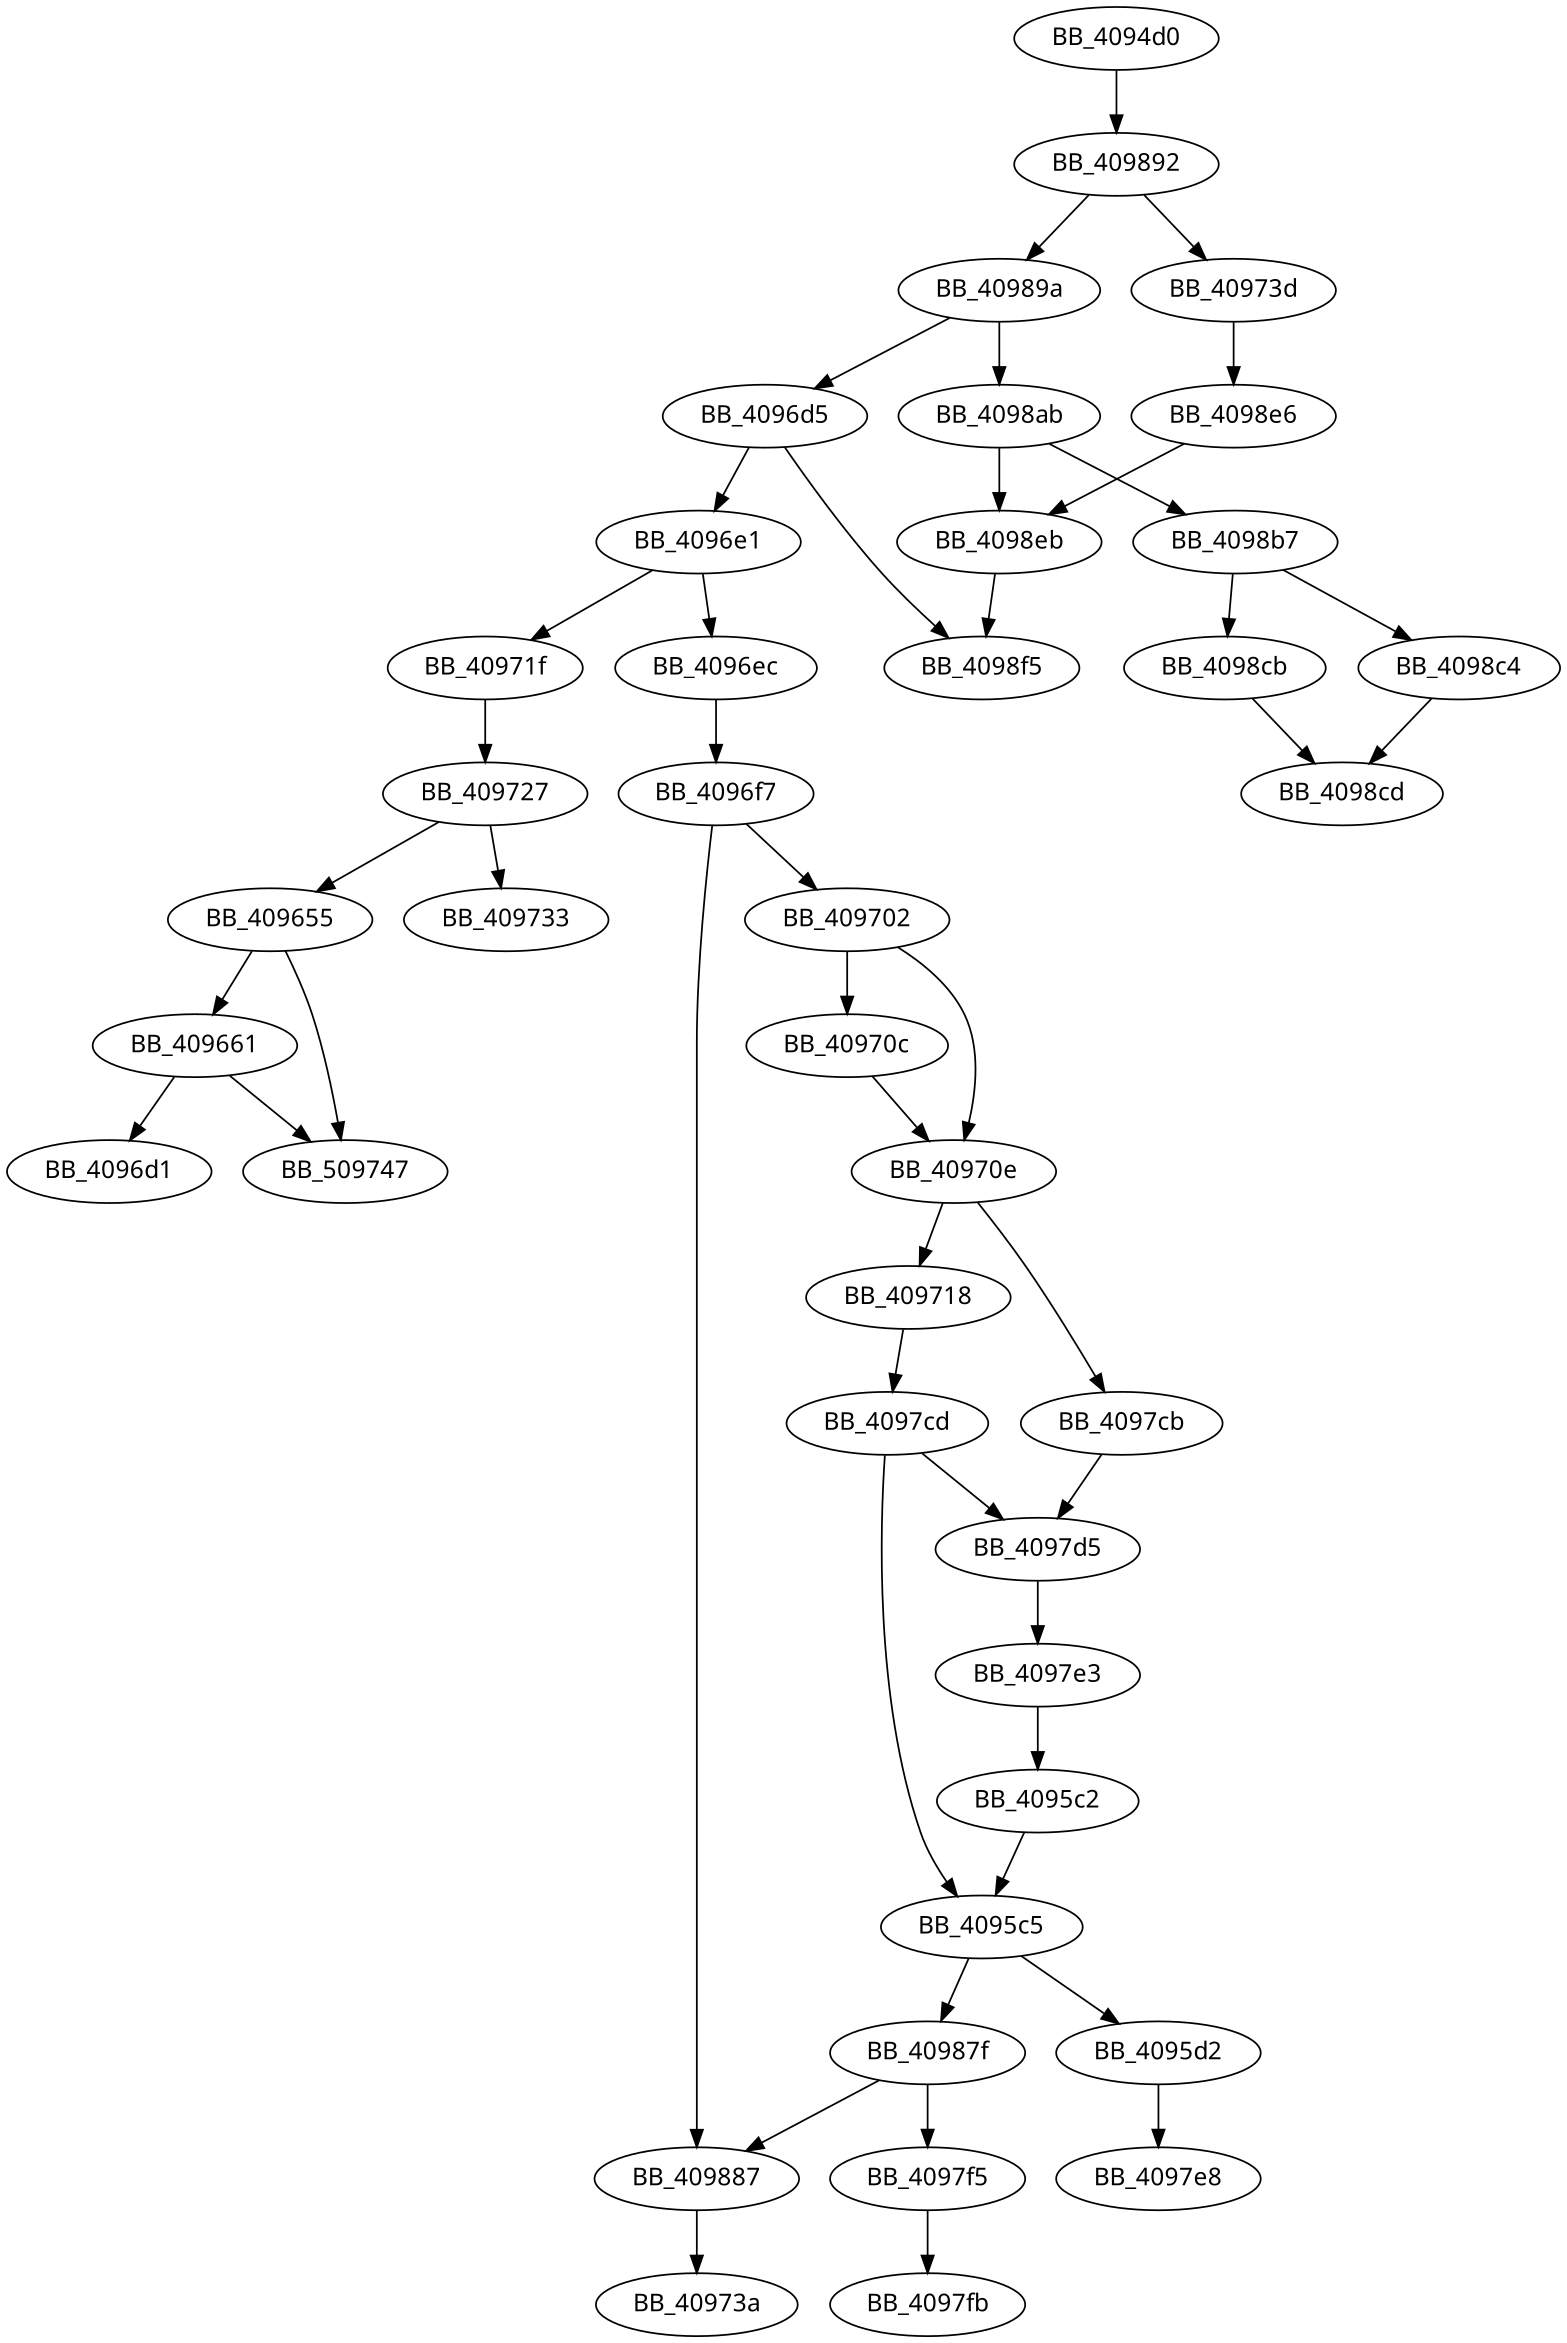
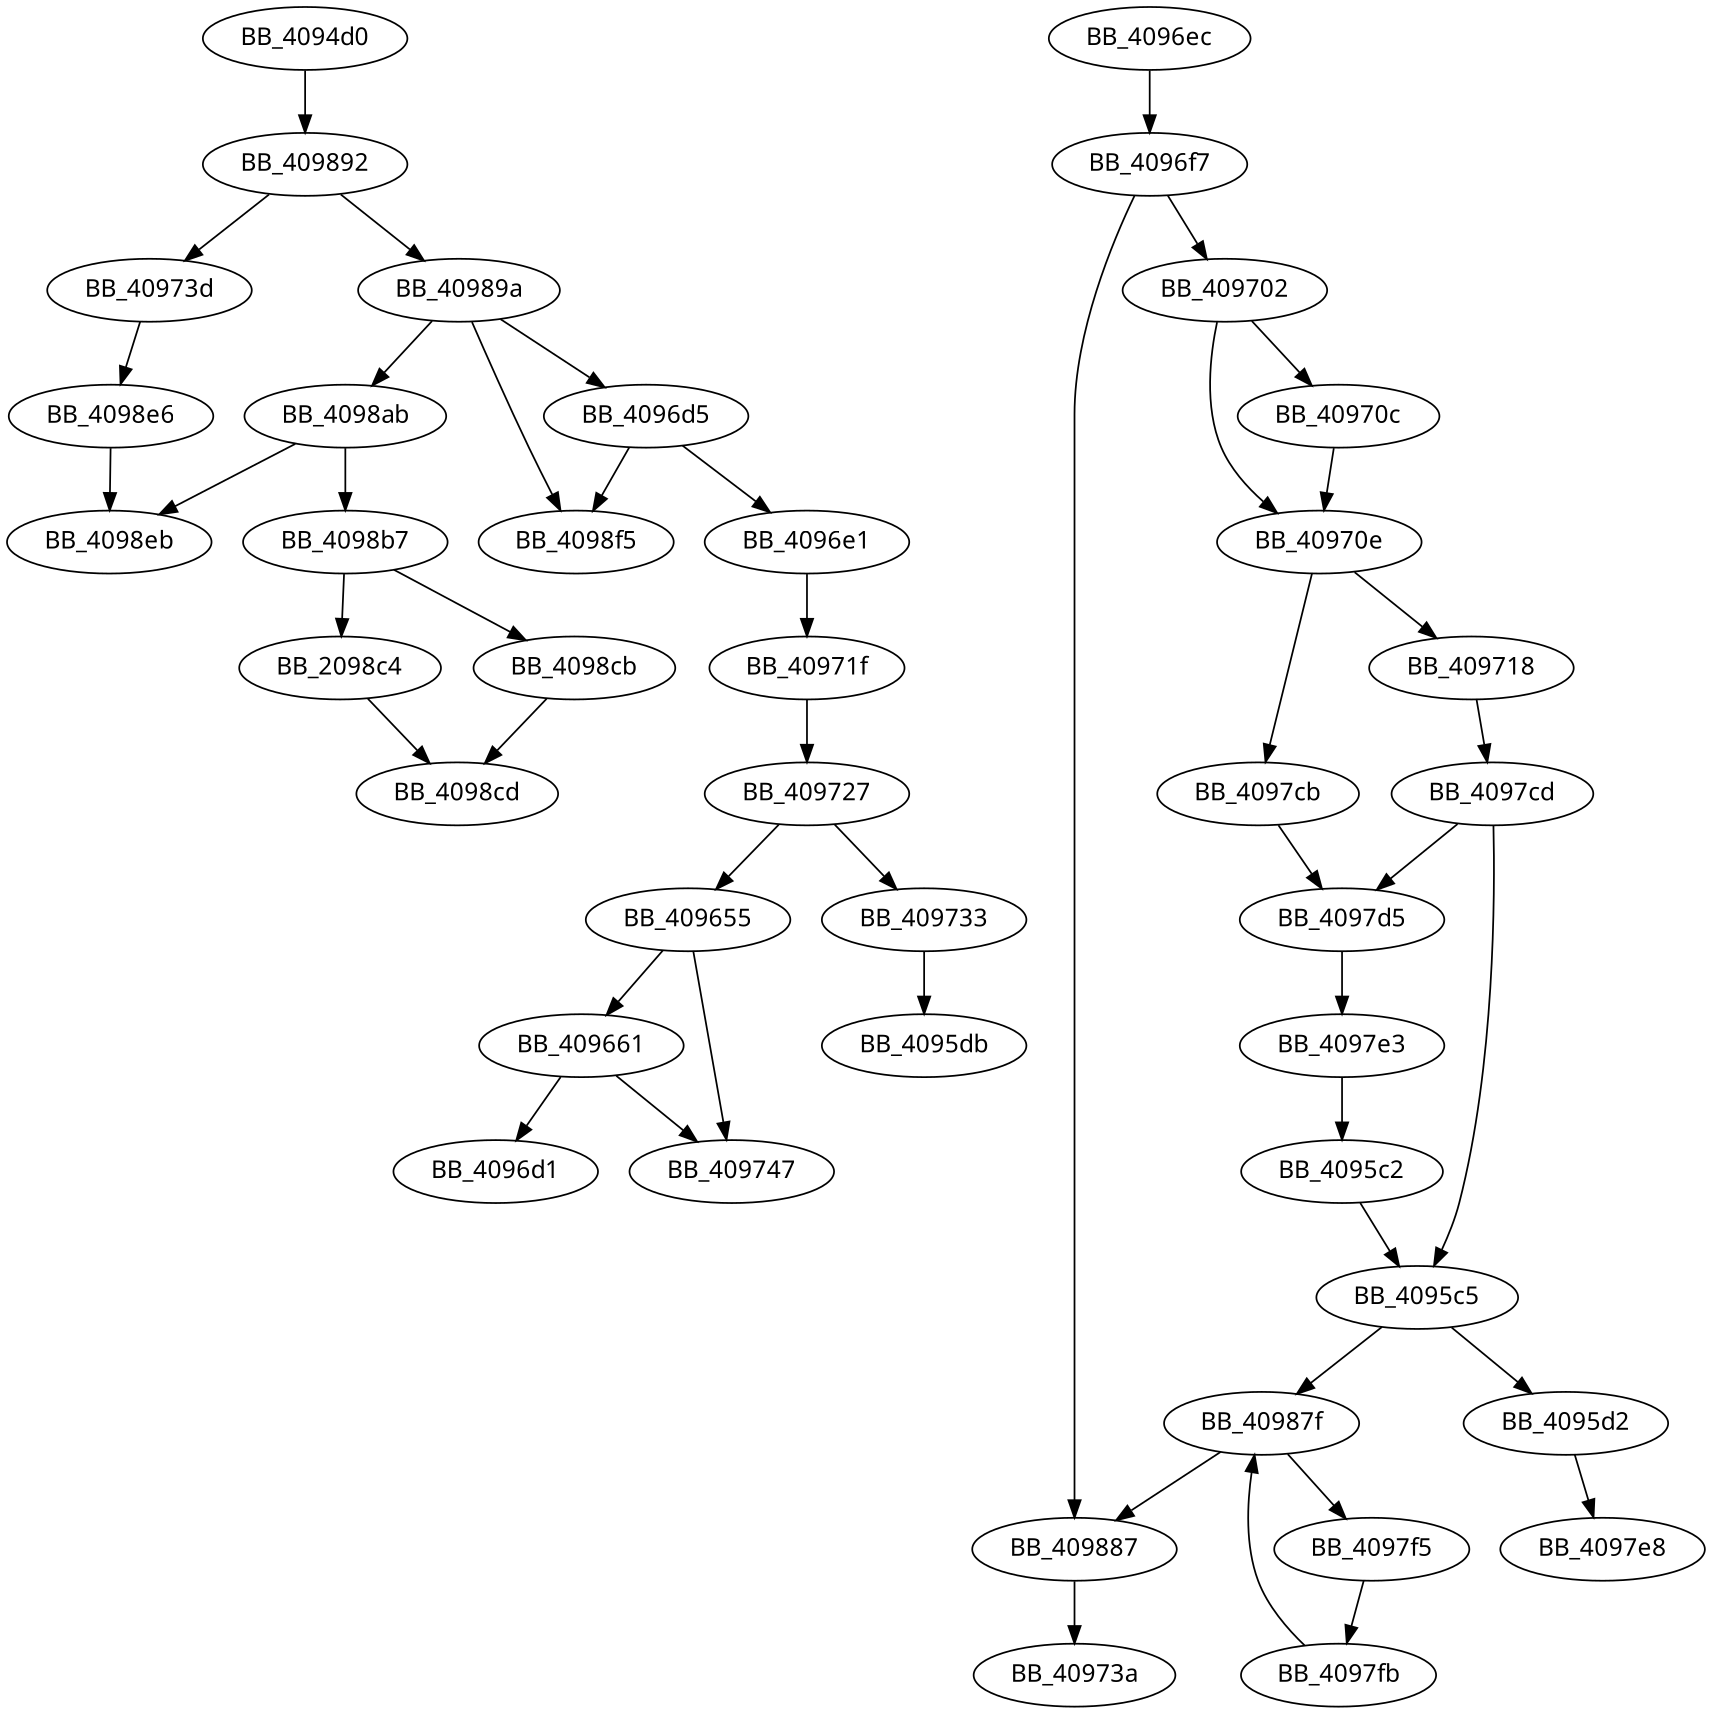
(706, 596) -> none
(992, 596) -> (511, 409)
(1459, 668) -> (340, 668)
none -> (924, 1046)
(345, 1172) -> (732, 1172)
none -> (1254, 1567)
